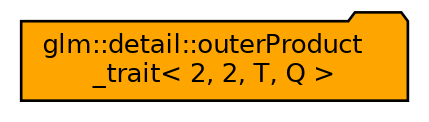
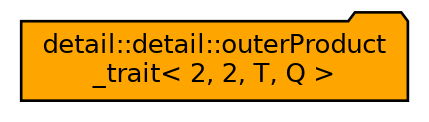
(215, 61) -> (215, 61)
